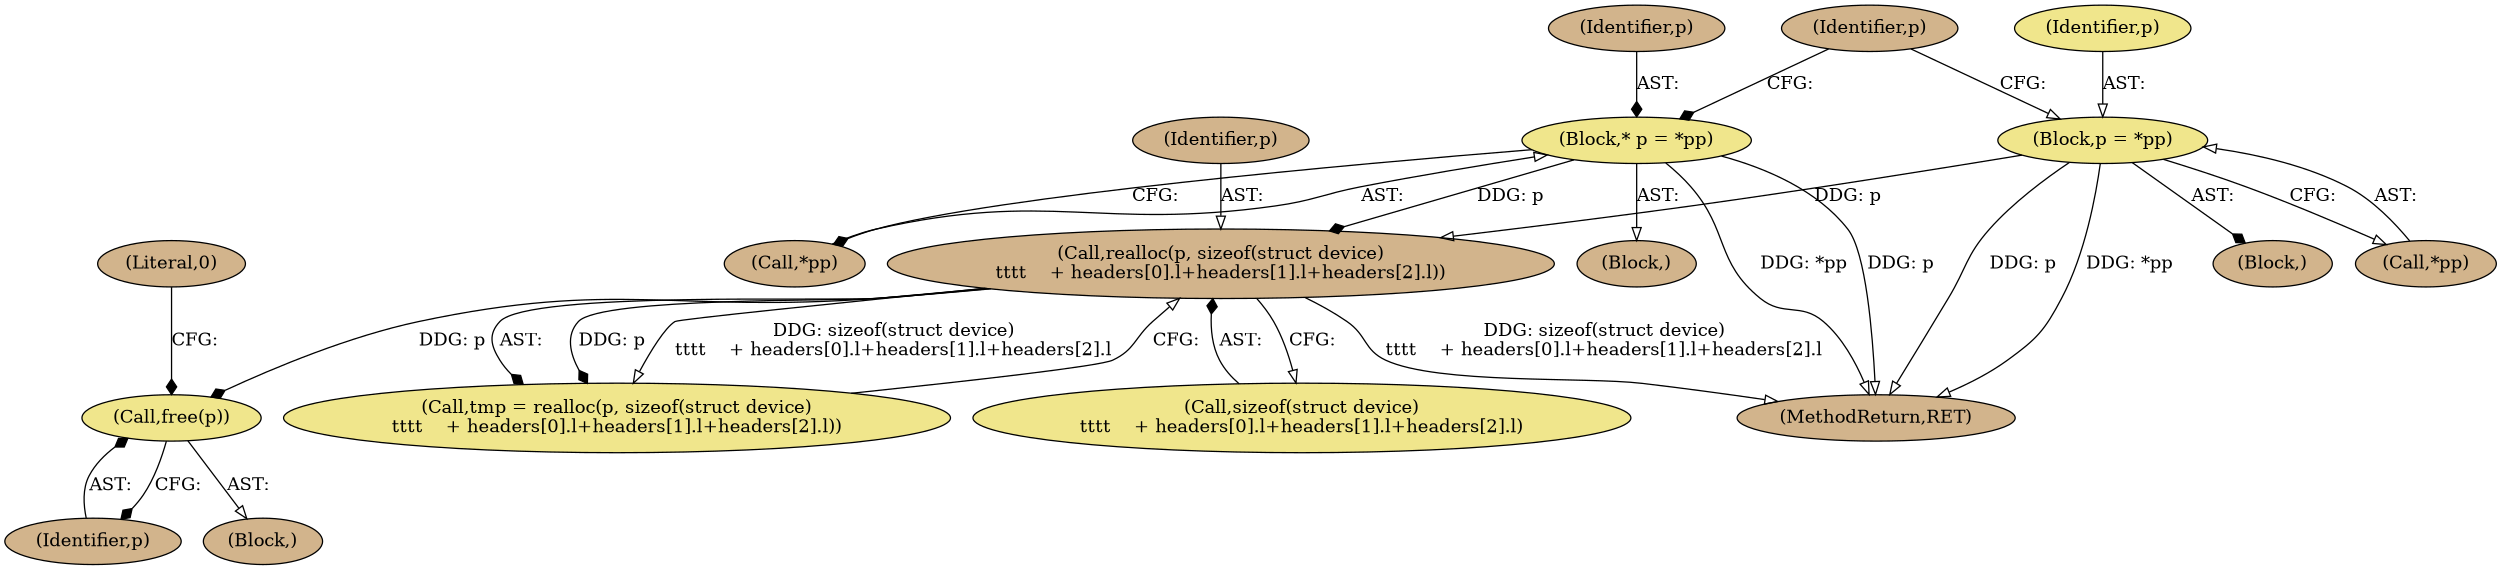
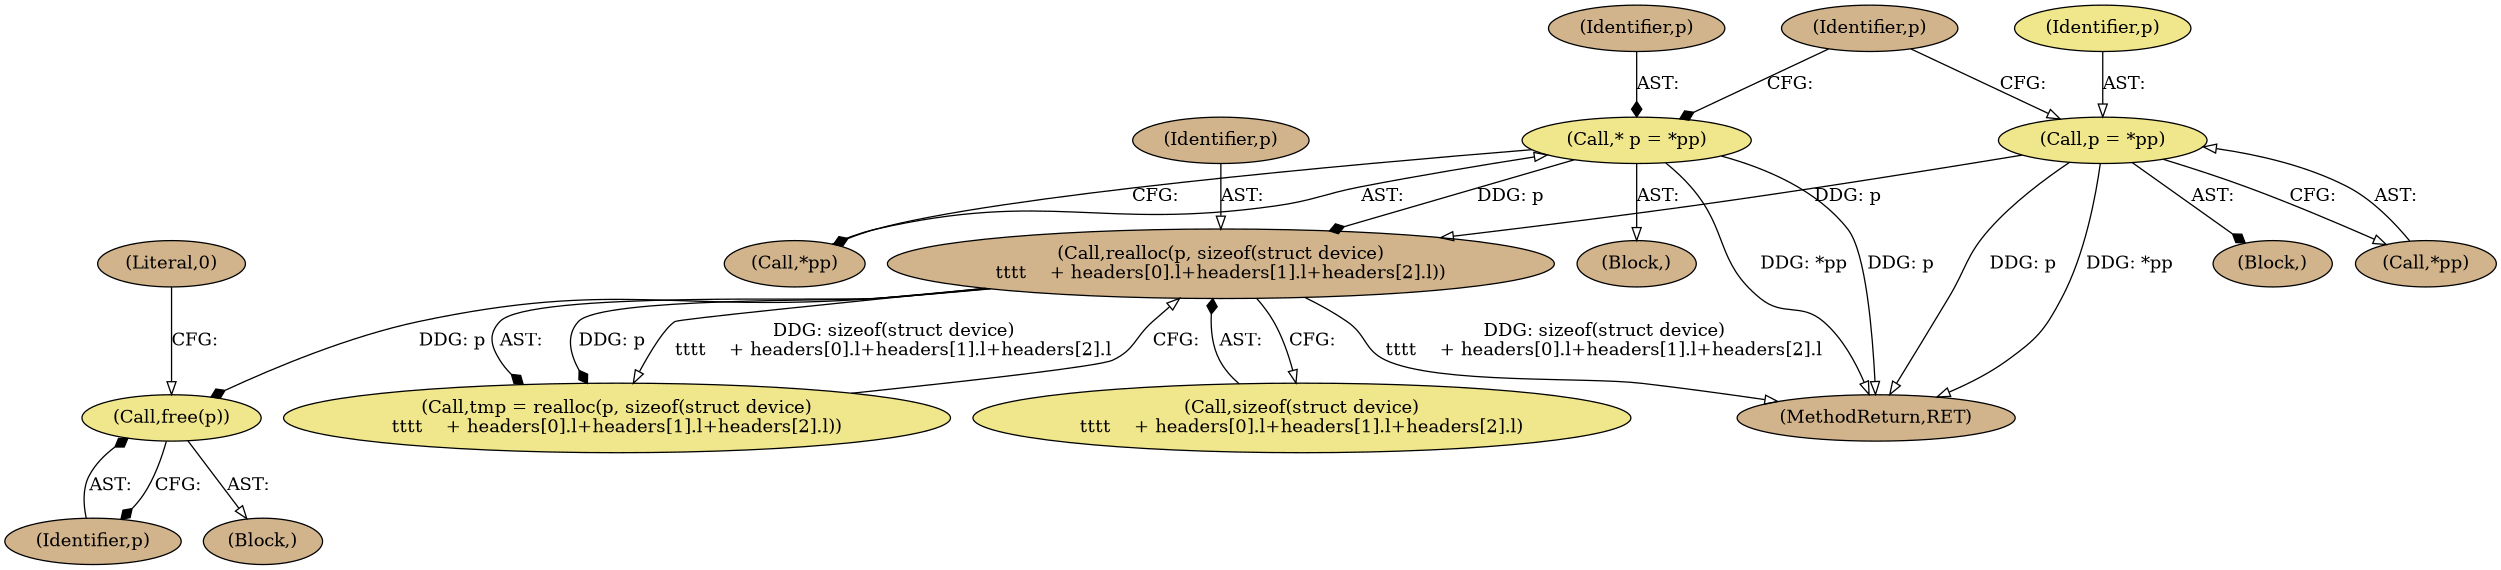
(1637, 140) -> (1637, 140)
(2103, 140) -> (2103, 140)
(172, 334) -> (172, 334)
